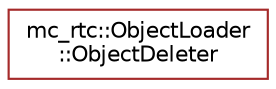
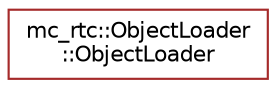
(138, 44) -> (138, 44)
